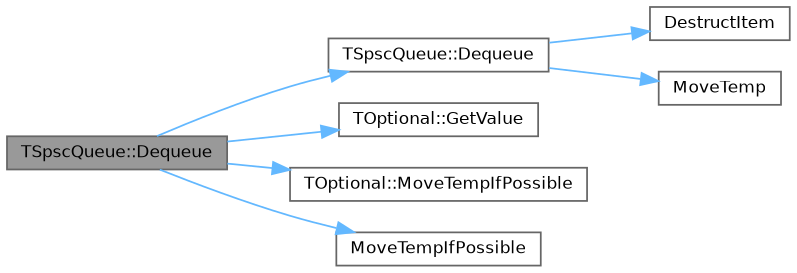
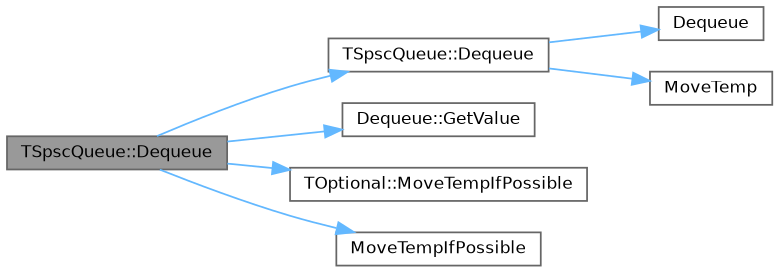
(720, 24) -> (711, 24)
(439, 120) -> (439, 120)
